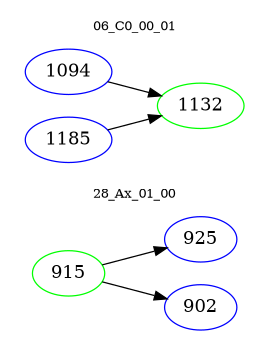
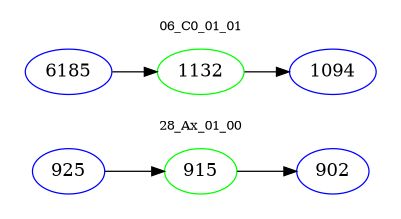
(135, 27) -> (201, 27)
(128, 87) -> (260, 72)
(69, 140) -> (69, 72)
(128, 258) -> (128, 171)
